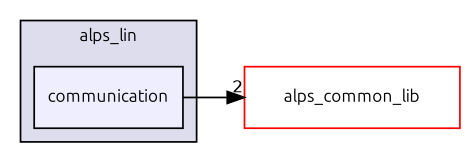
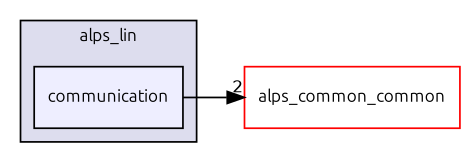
(352, 97) -> (352, 97)
